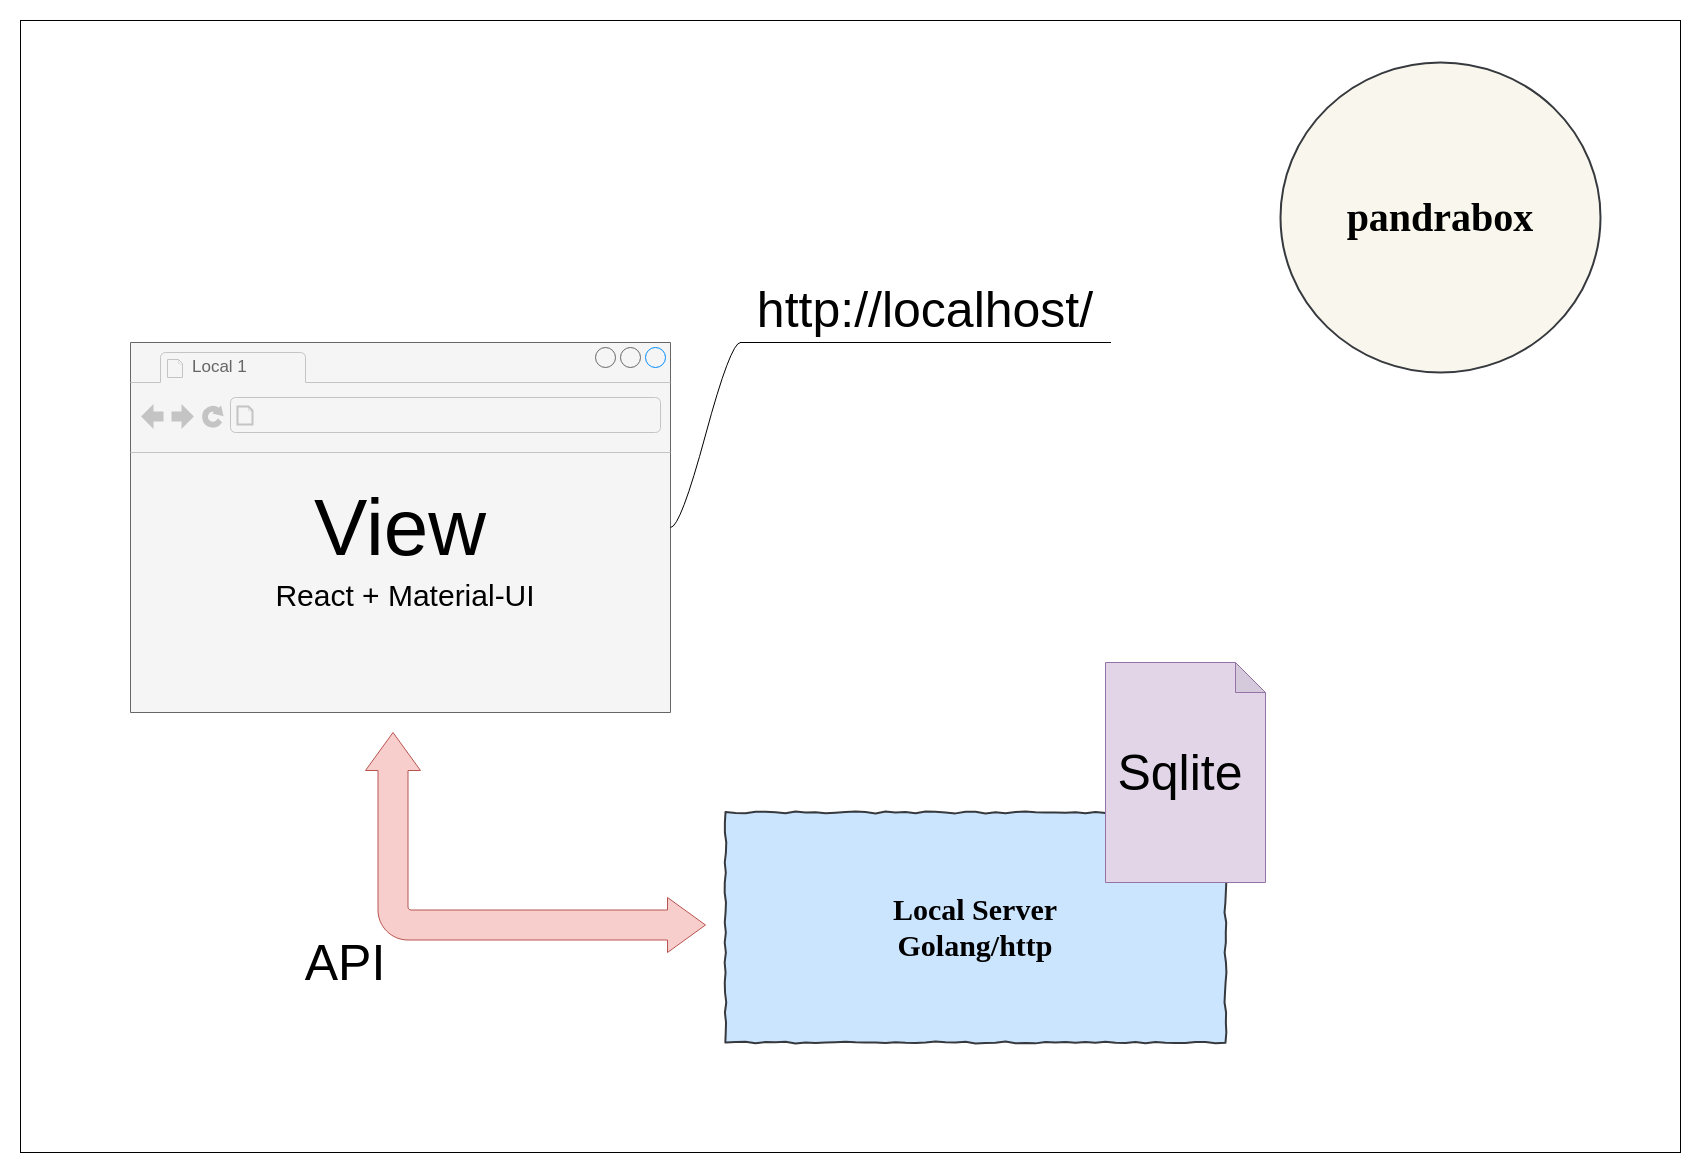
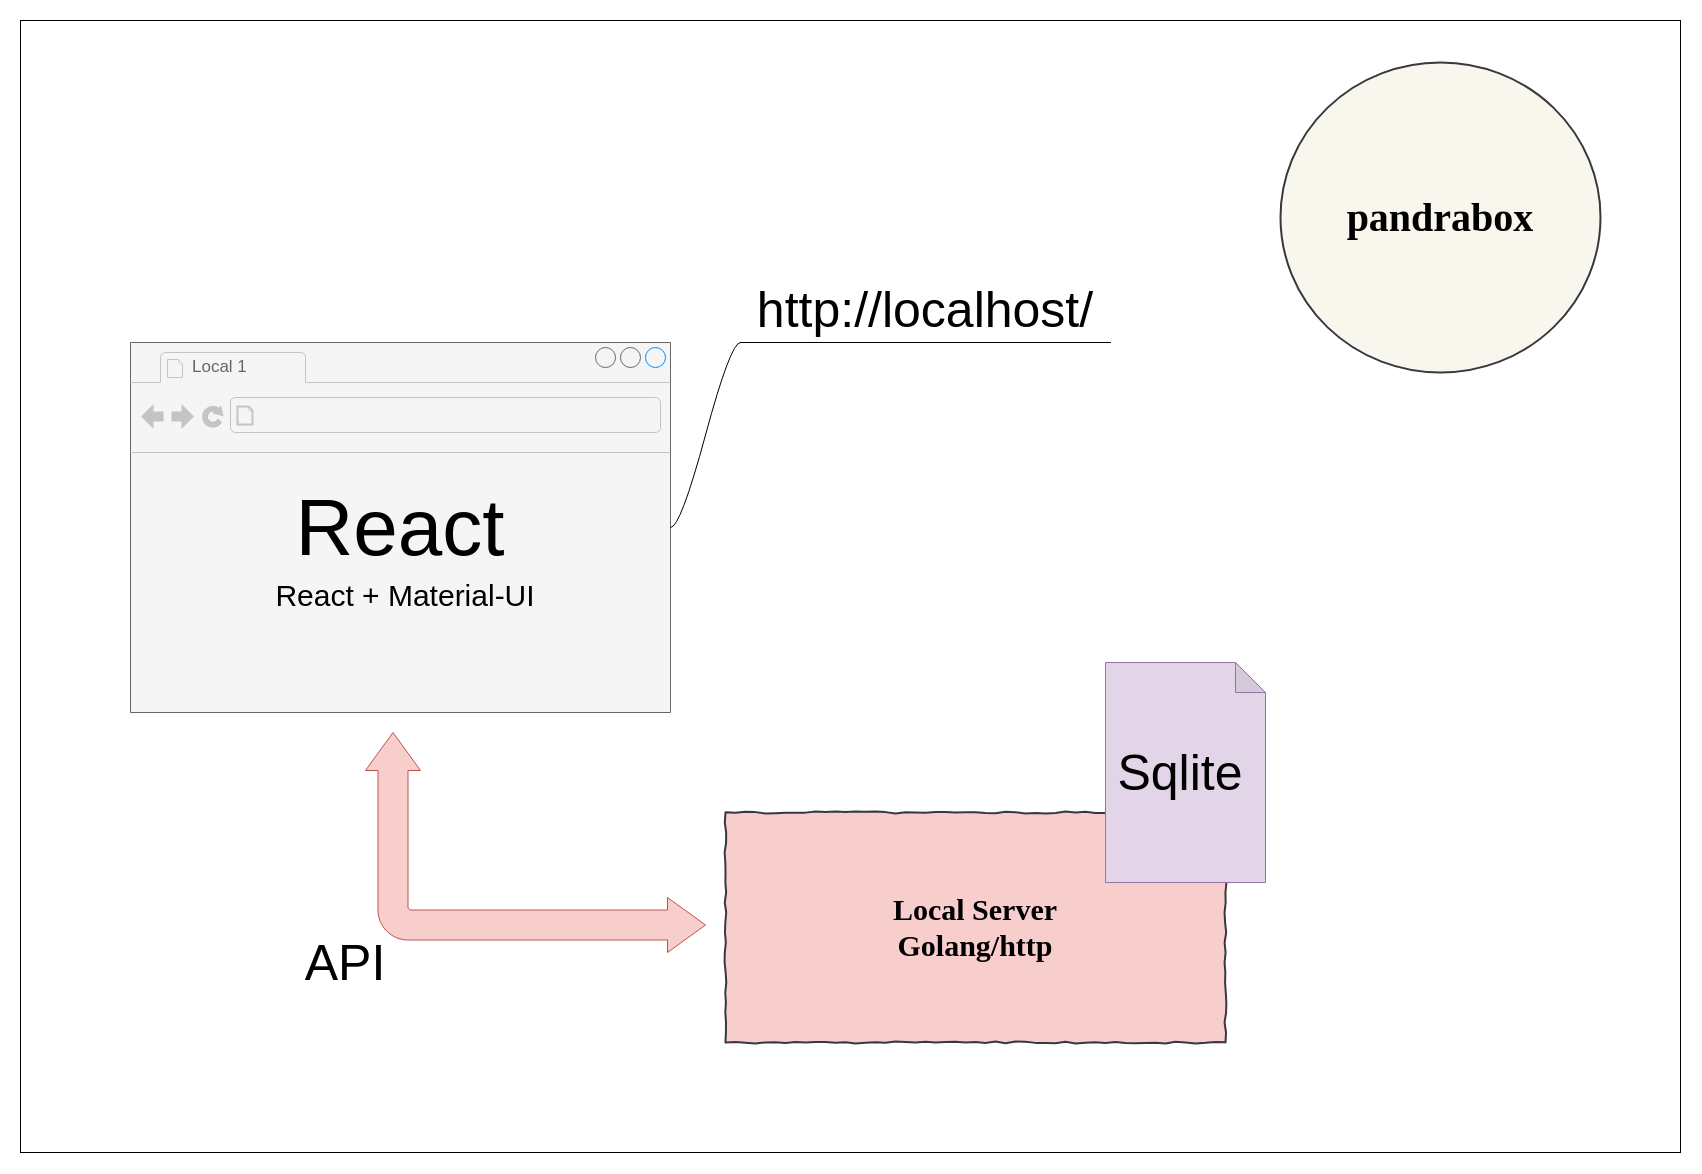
(401, 528) -> (401, 528)
(976, 928) -> (976, 928)
